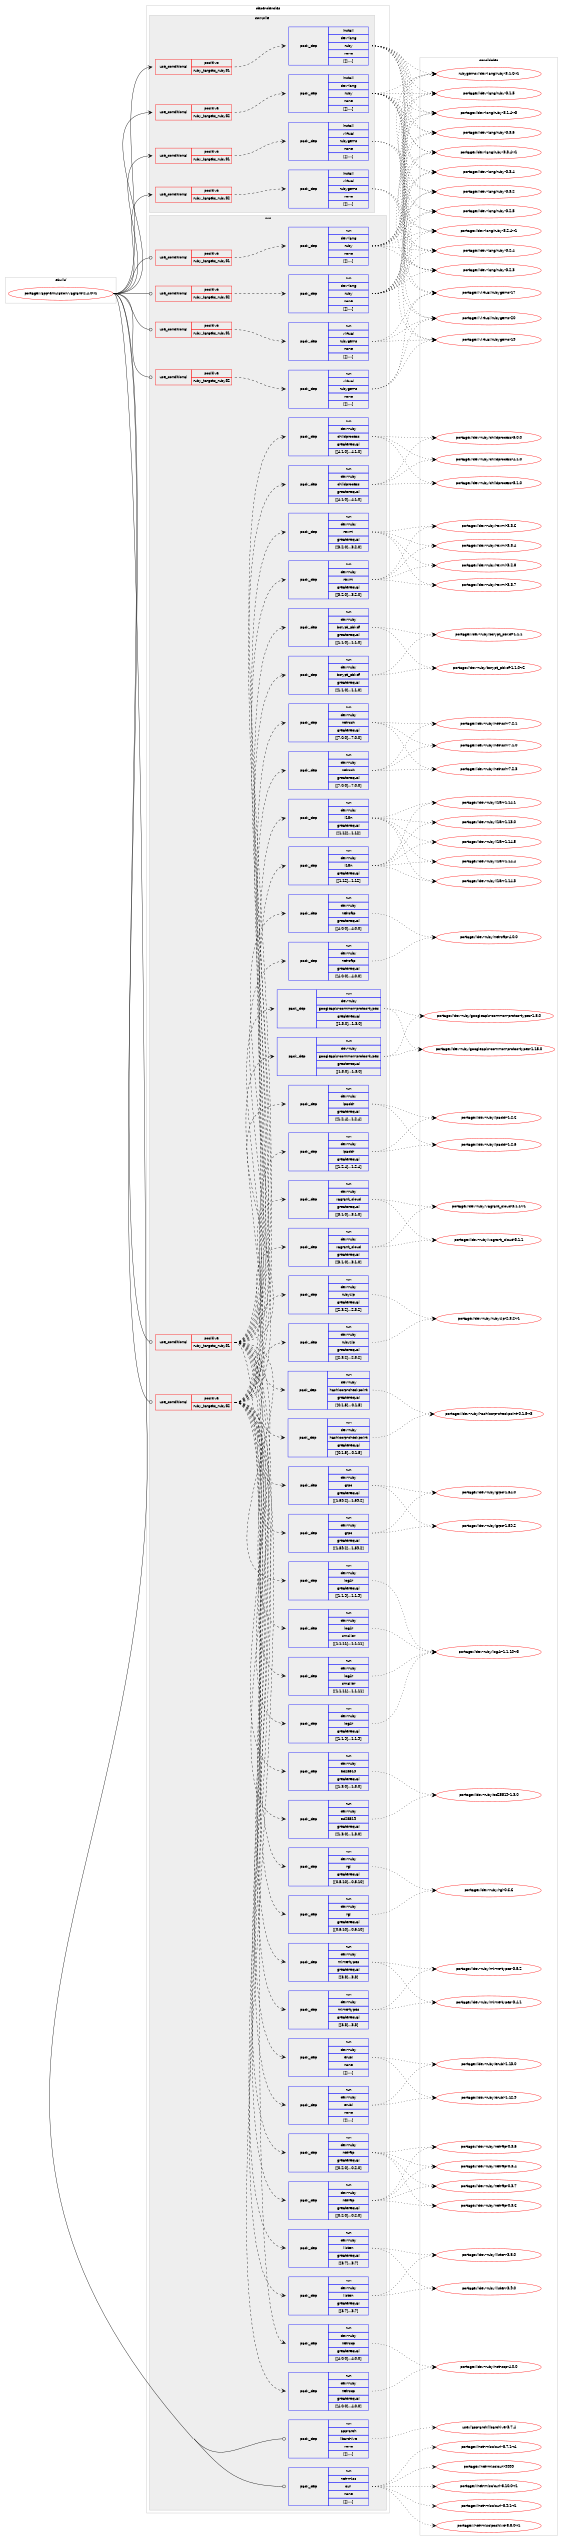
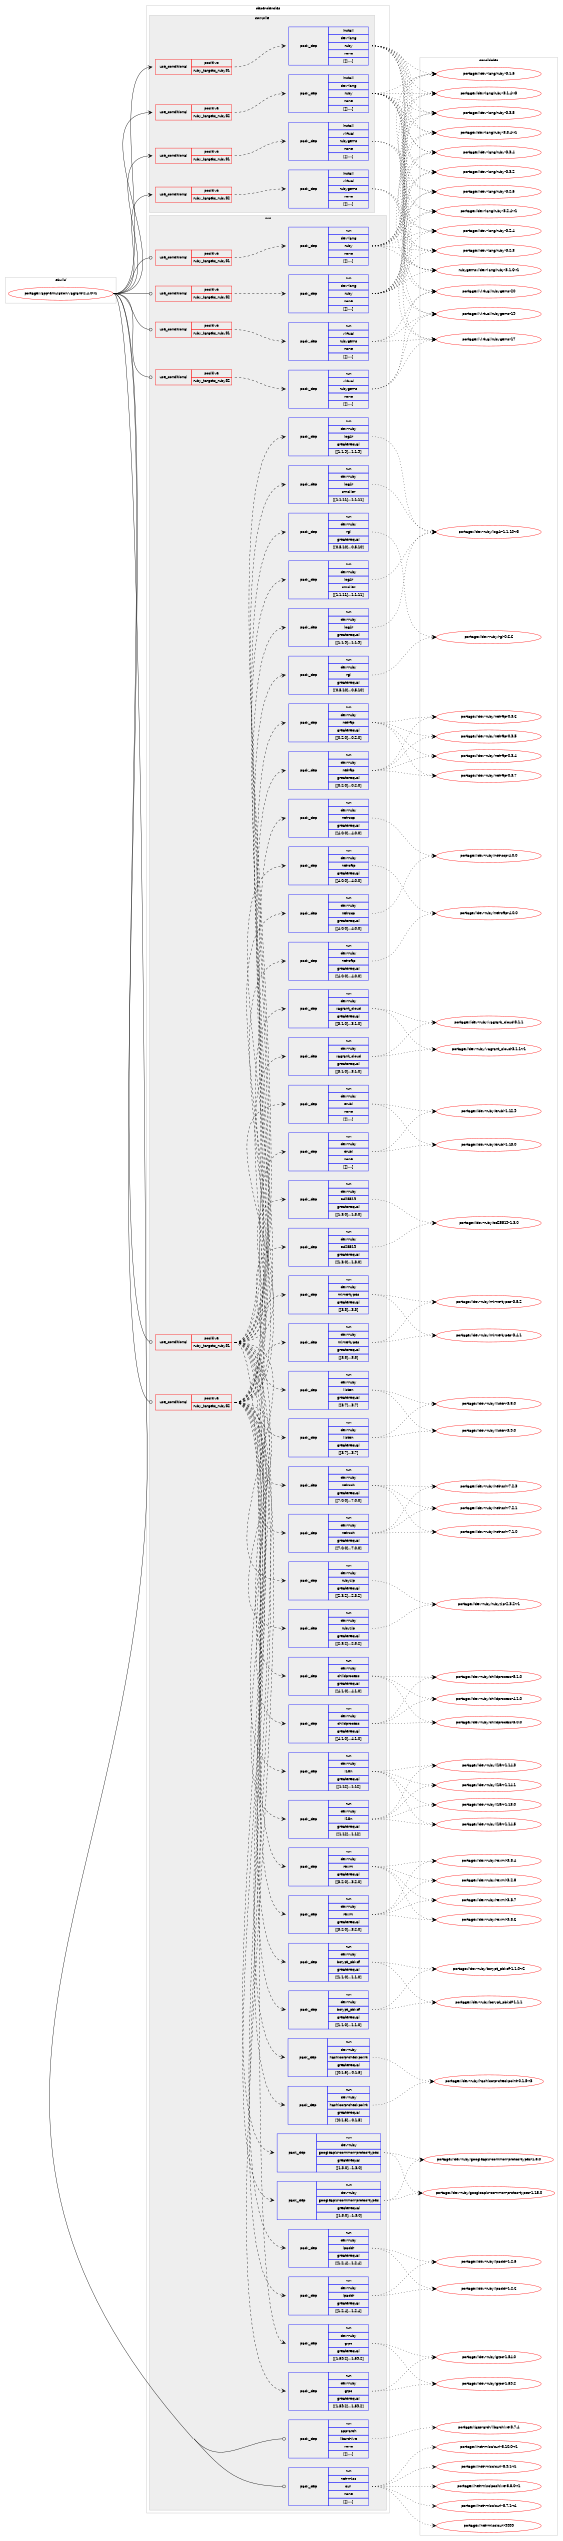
(489, 862) -> none
(489, 2428) -> (489, 2428)
